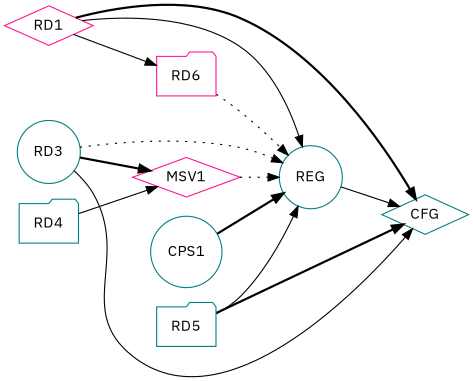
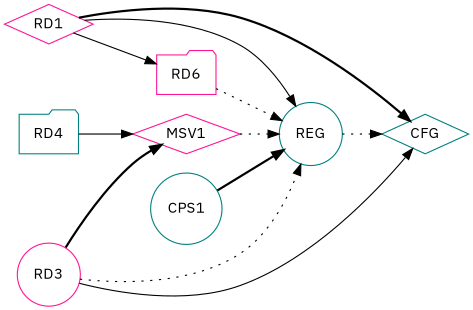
(49, 152) -> (49, 275)
(365, 195) -> (356, 134)
(186, 327) -> none
